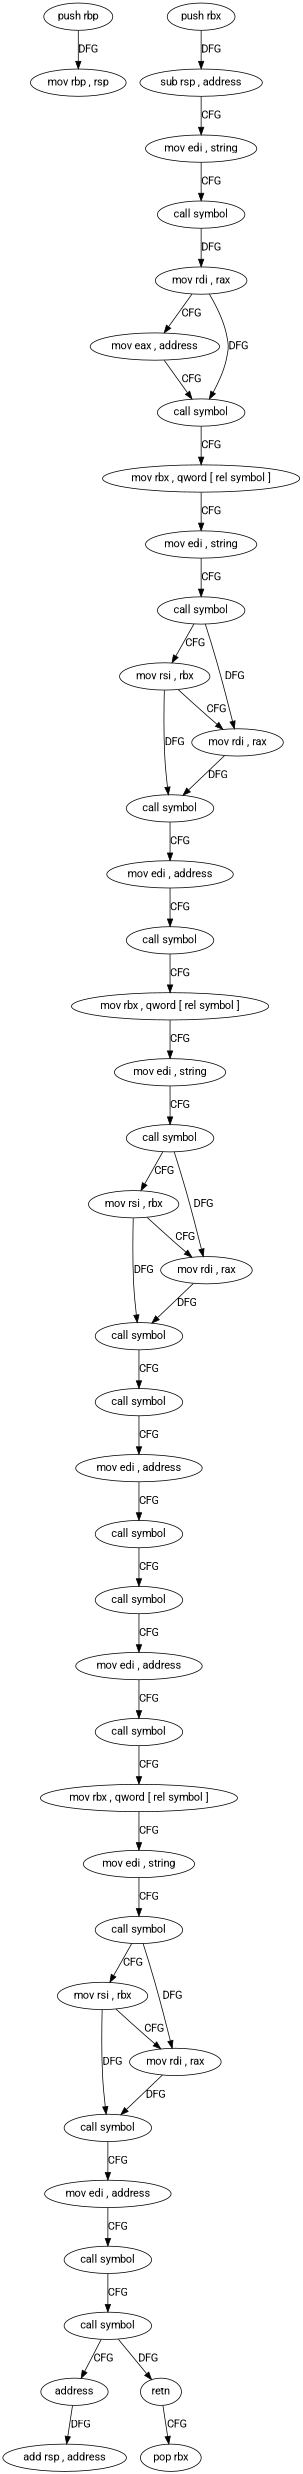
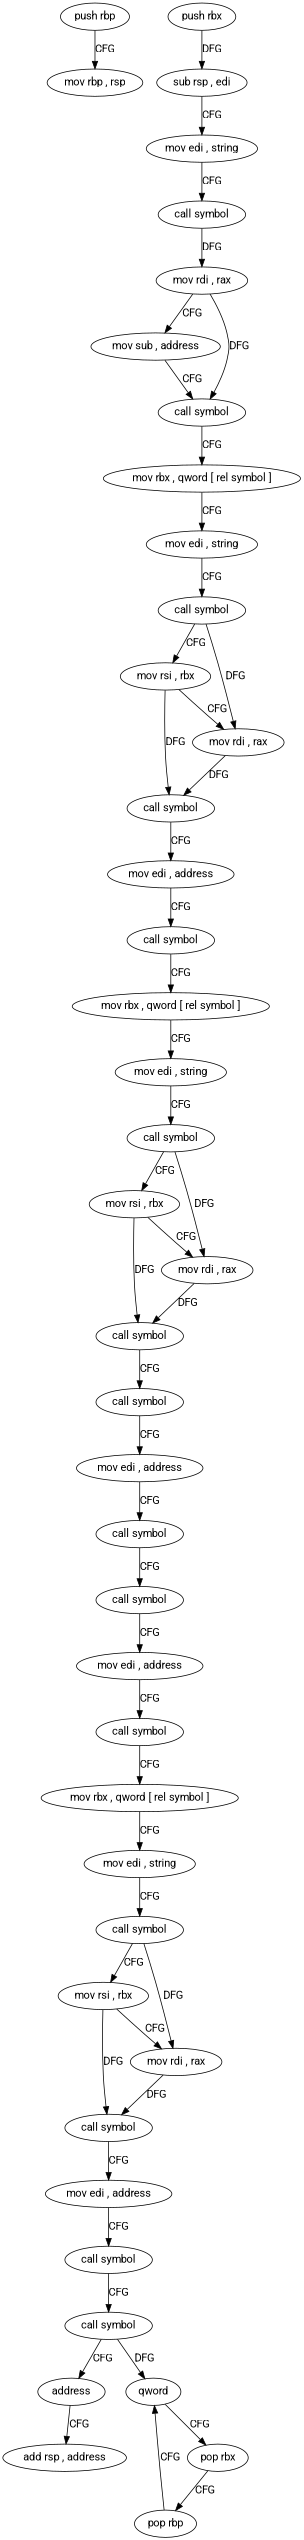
(89, 50) -> (105, 50)
(201, 83) -> (202, 83)
(155, 347) -> (156, 347)
(161, 2392) -> (153, 2392)
(81, 2425) -> (79, 2425)
none -> (165, 2524)
